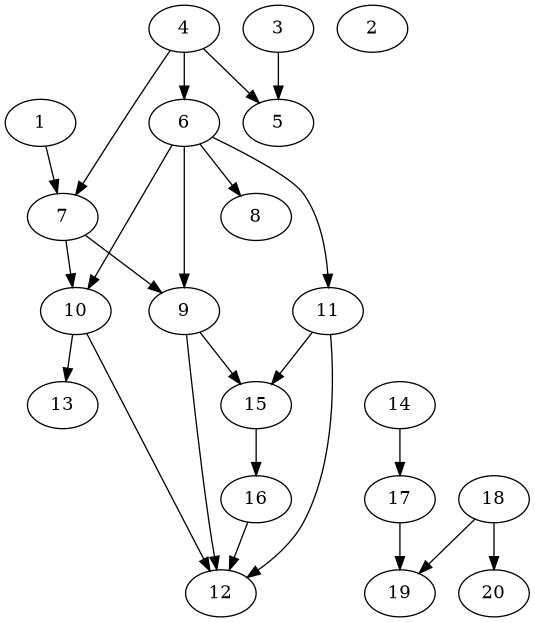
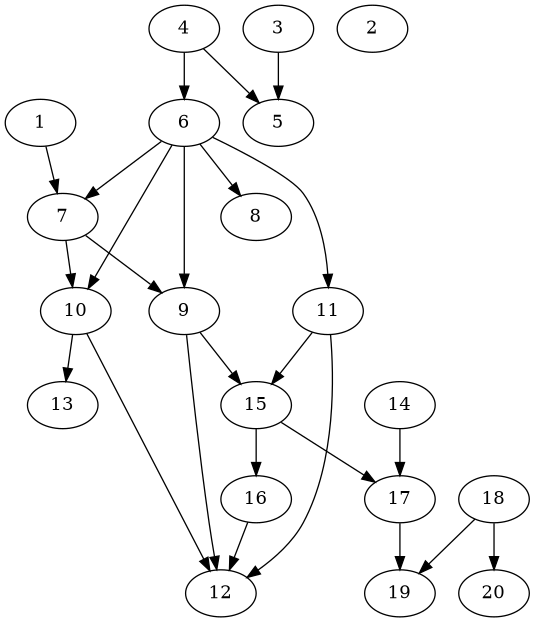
(126, 117) -> (129, 166)
none -> (318, 446)
